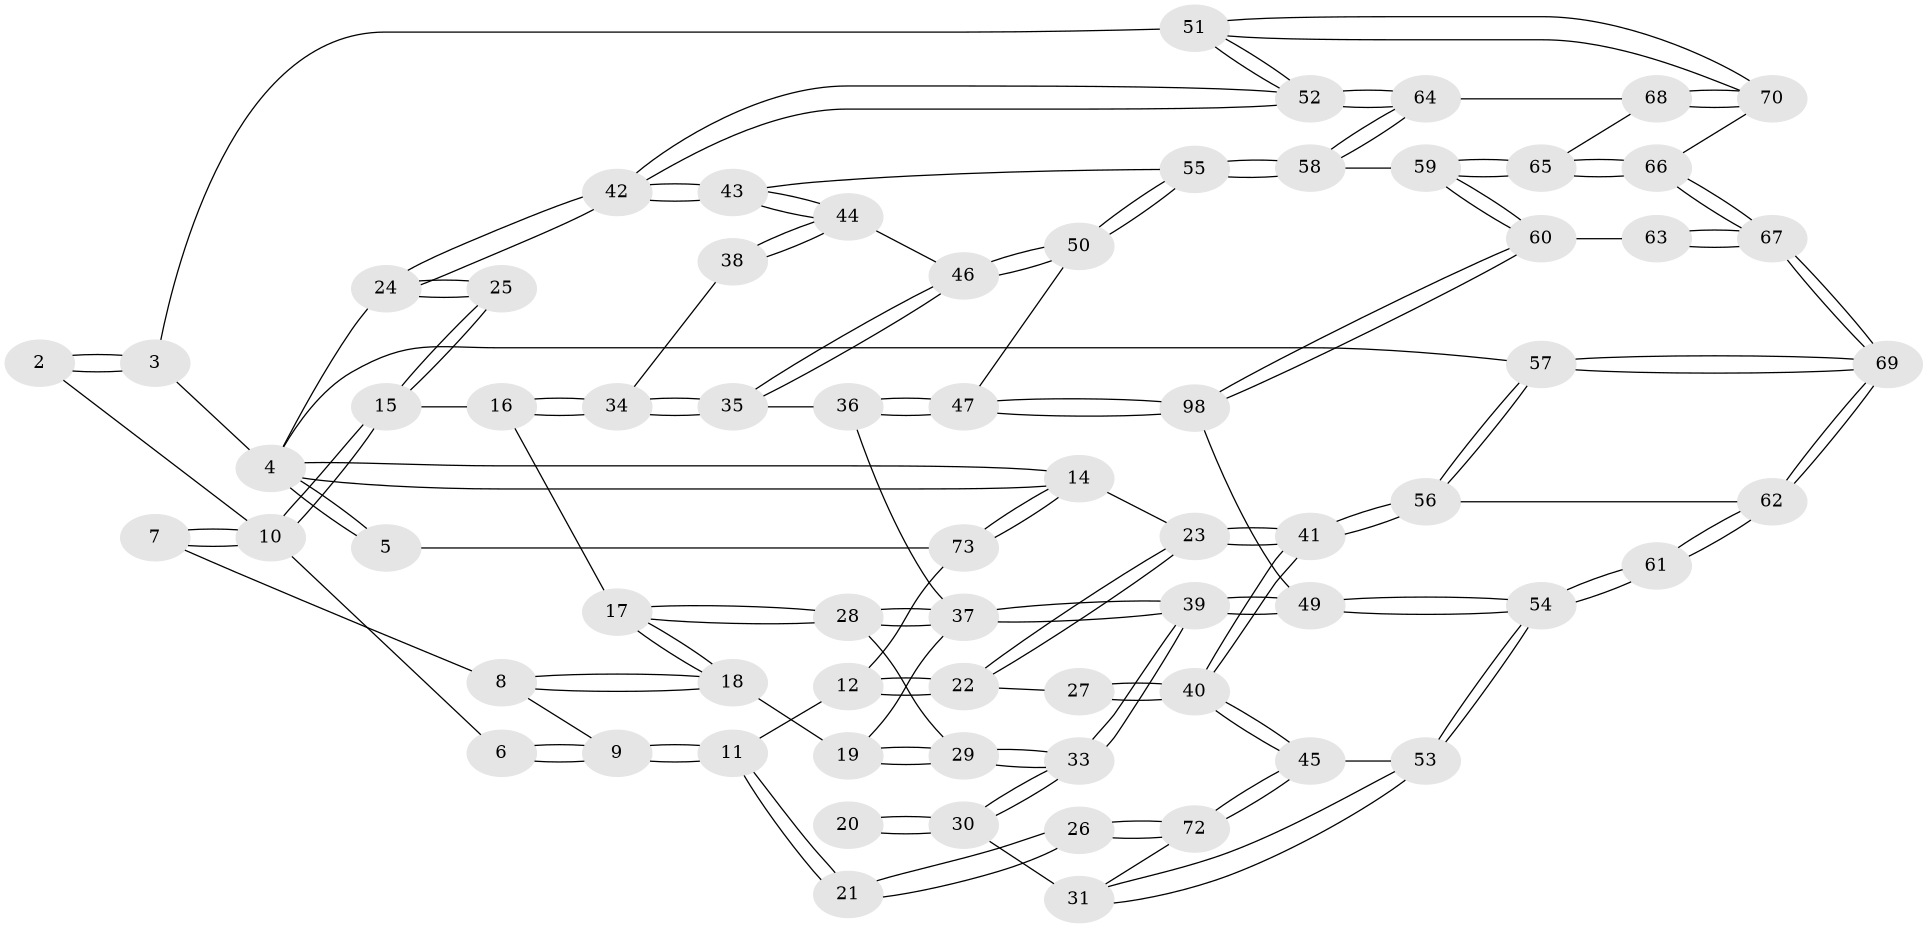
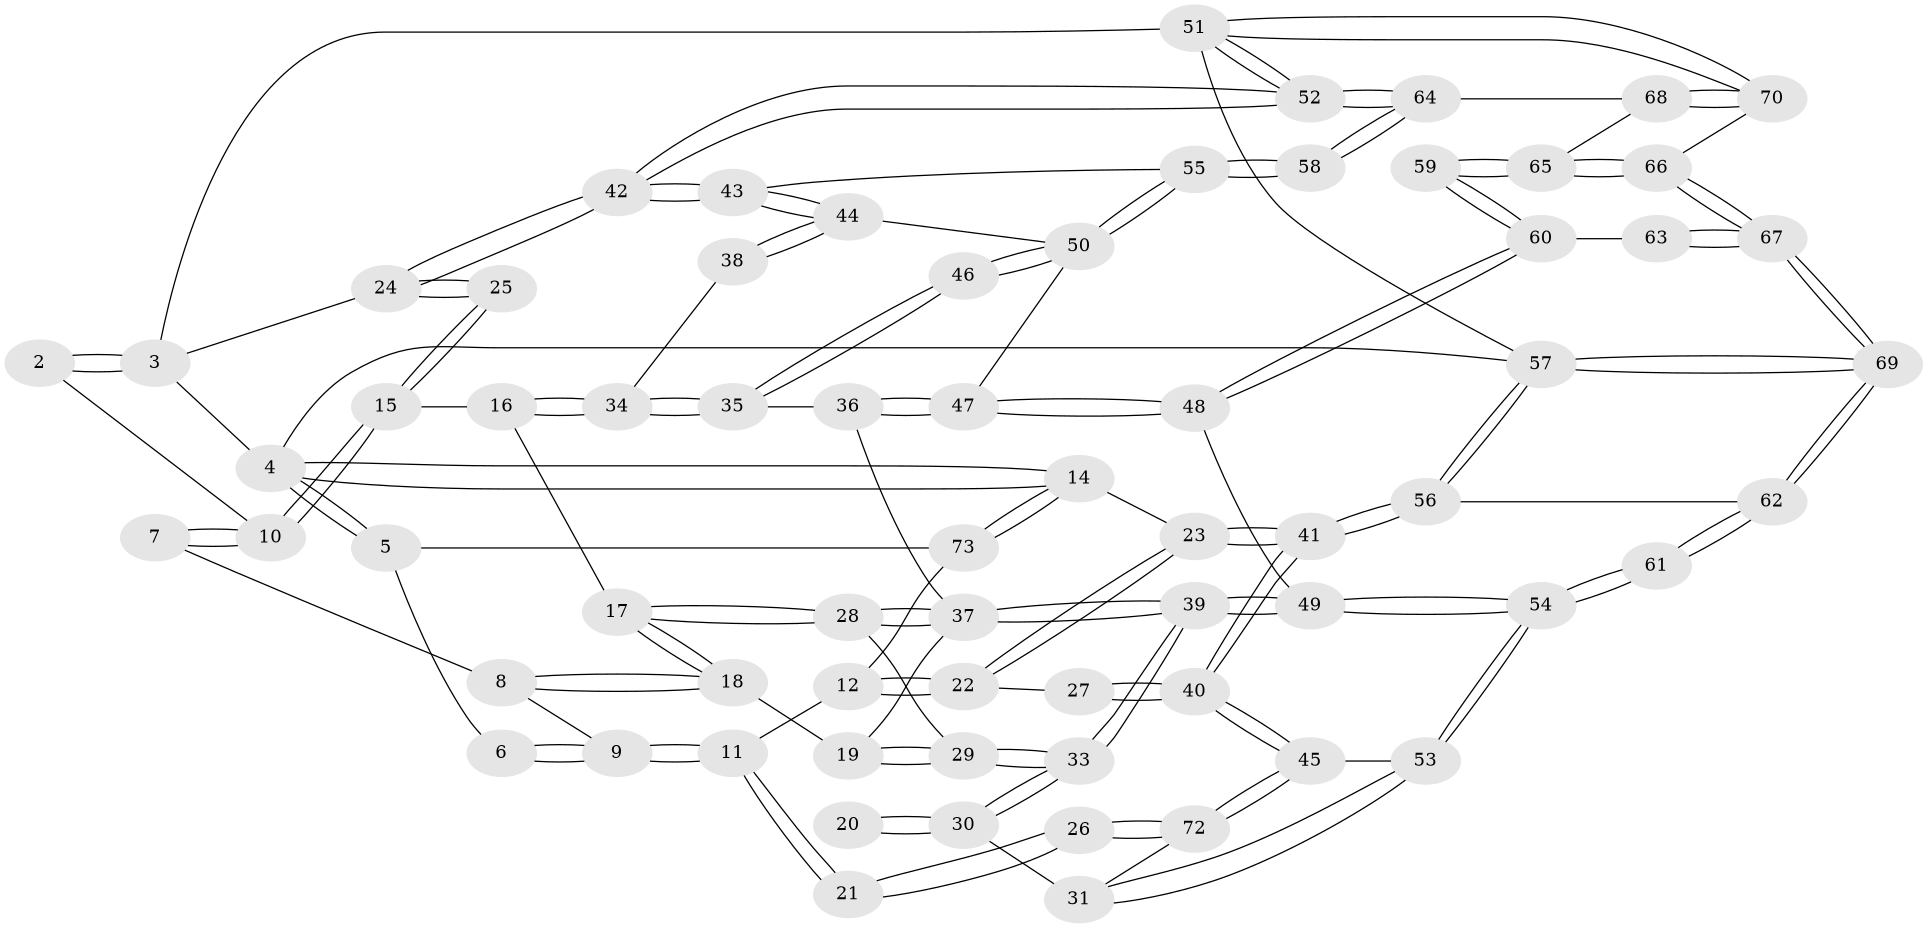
(1368, 168) -> none
none -> (1318, 238)
(906, 246) -> (964, 232)
(322, 376) -> (271, 326)
(1195, 408) -> (1195, 408)
(386, 646) -> (426, 643)
